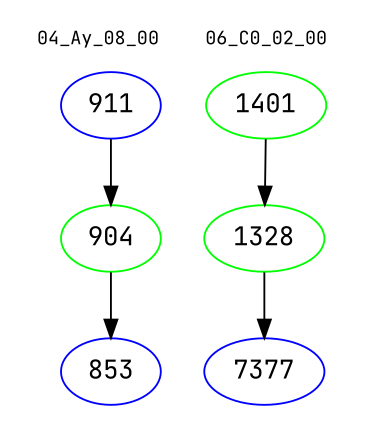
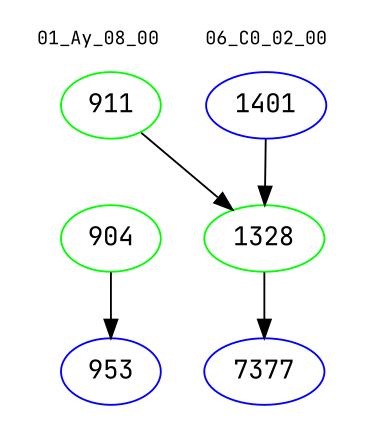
(99, 40) -> (99, 40)
(111, 105) -> (111, 105)
(266, 105) -> (266, 105)
(111, 163) -> (164, 152)
(111, 372) -> (111, 372)
